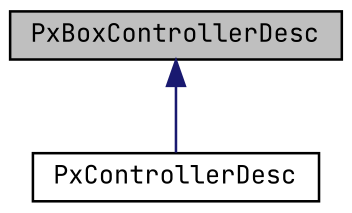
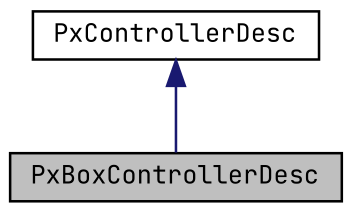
(176, 120) -> (176, 120)
